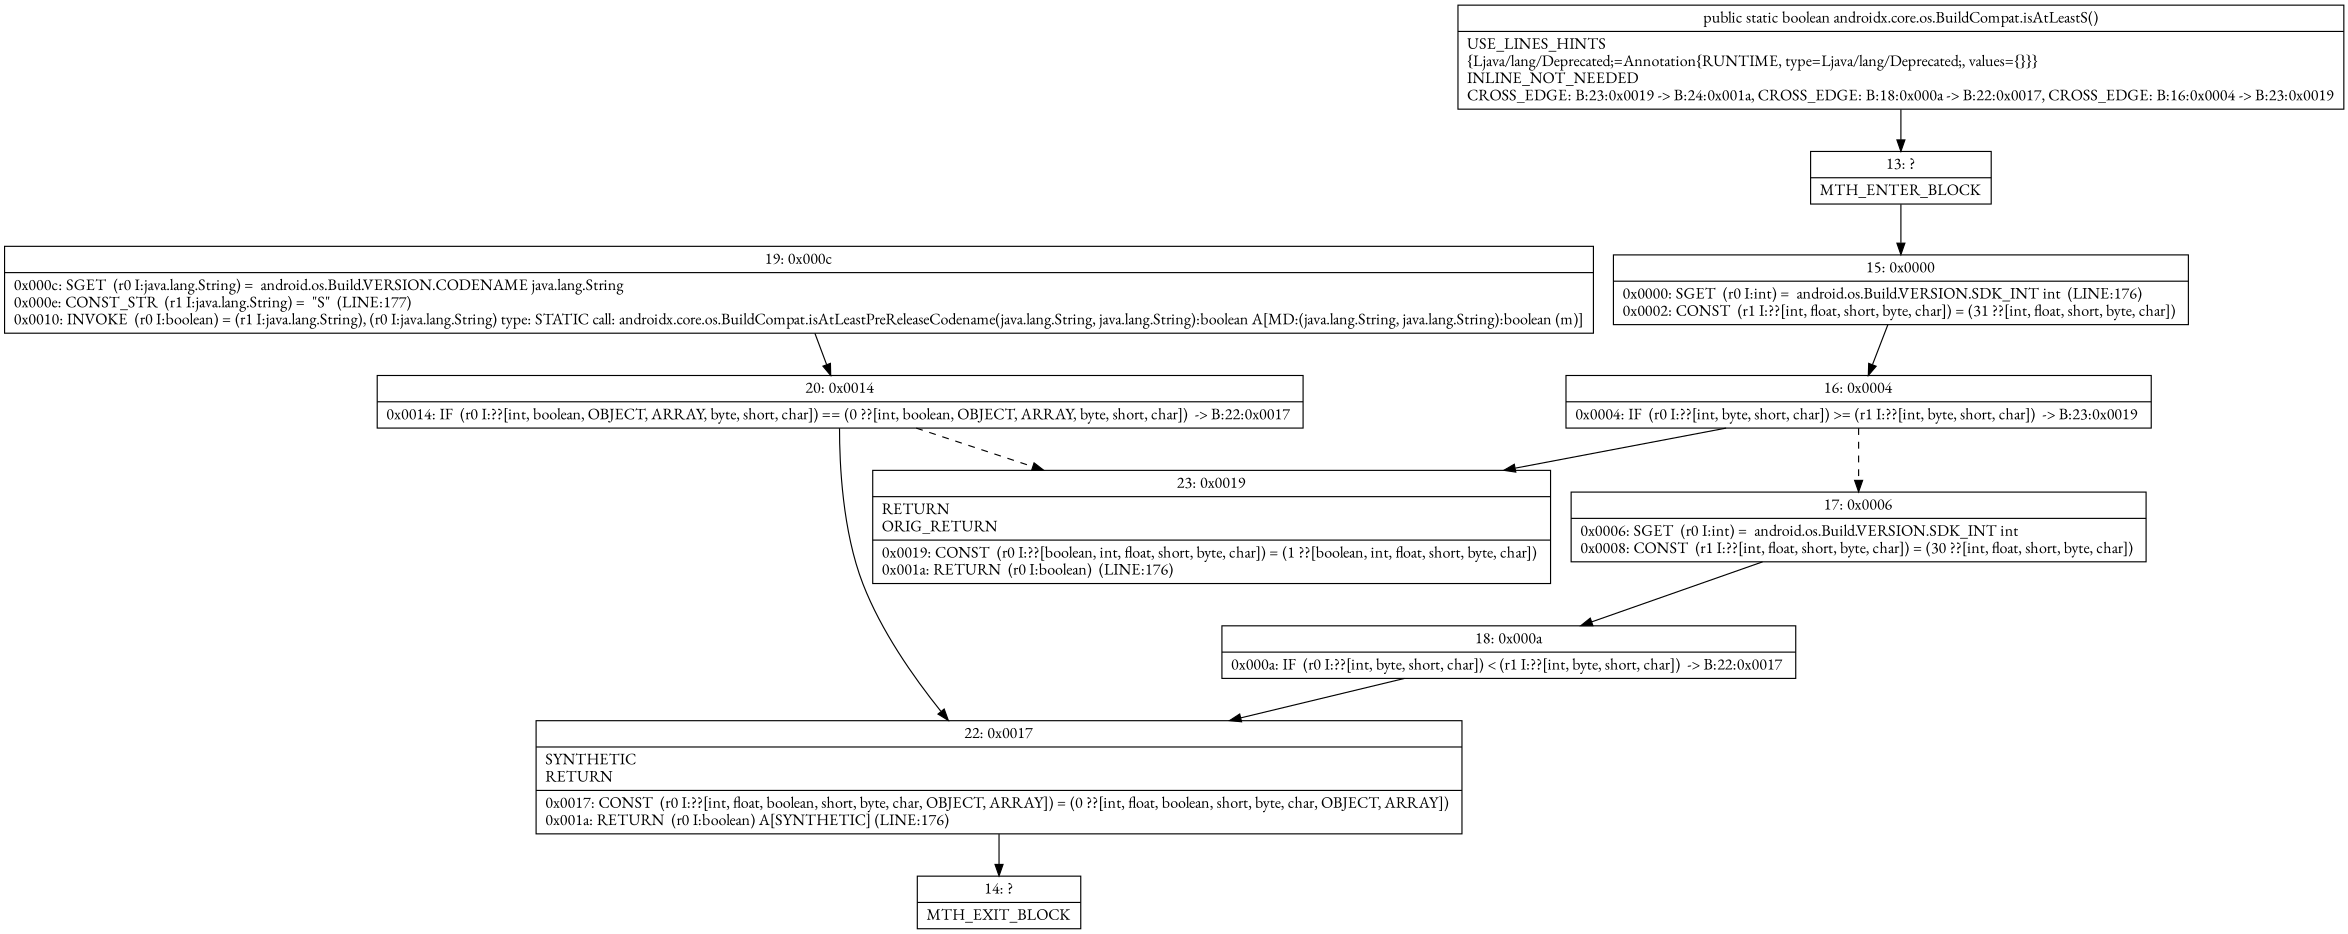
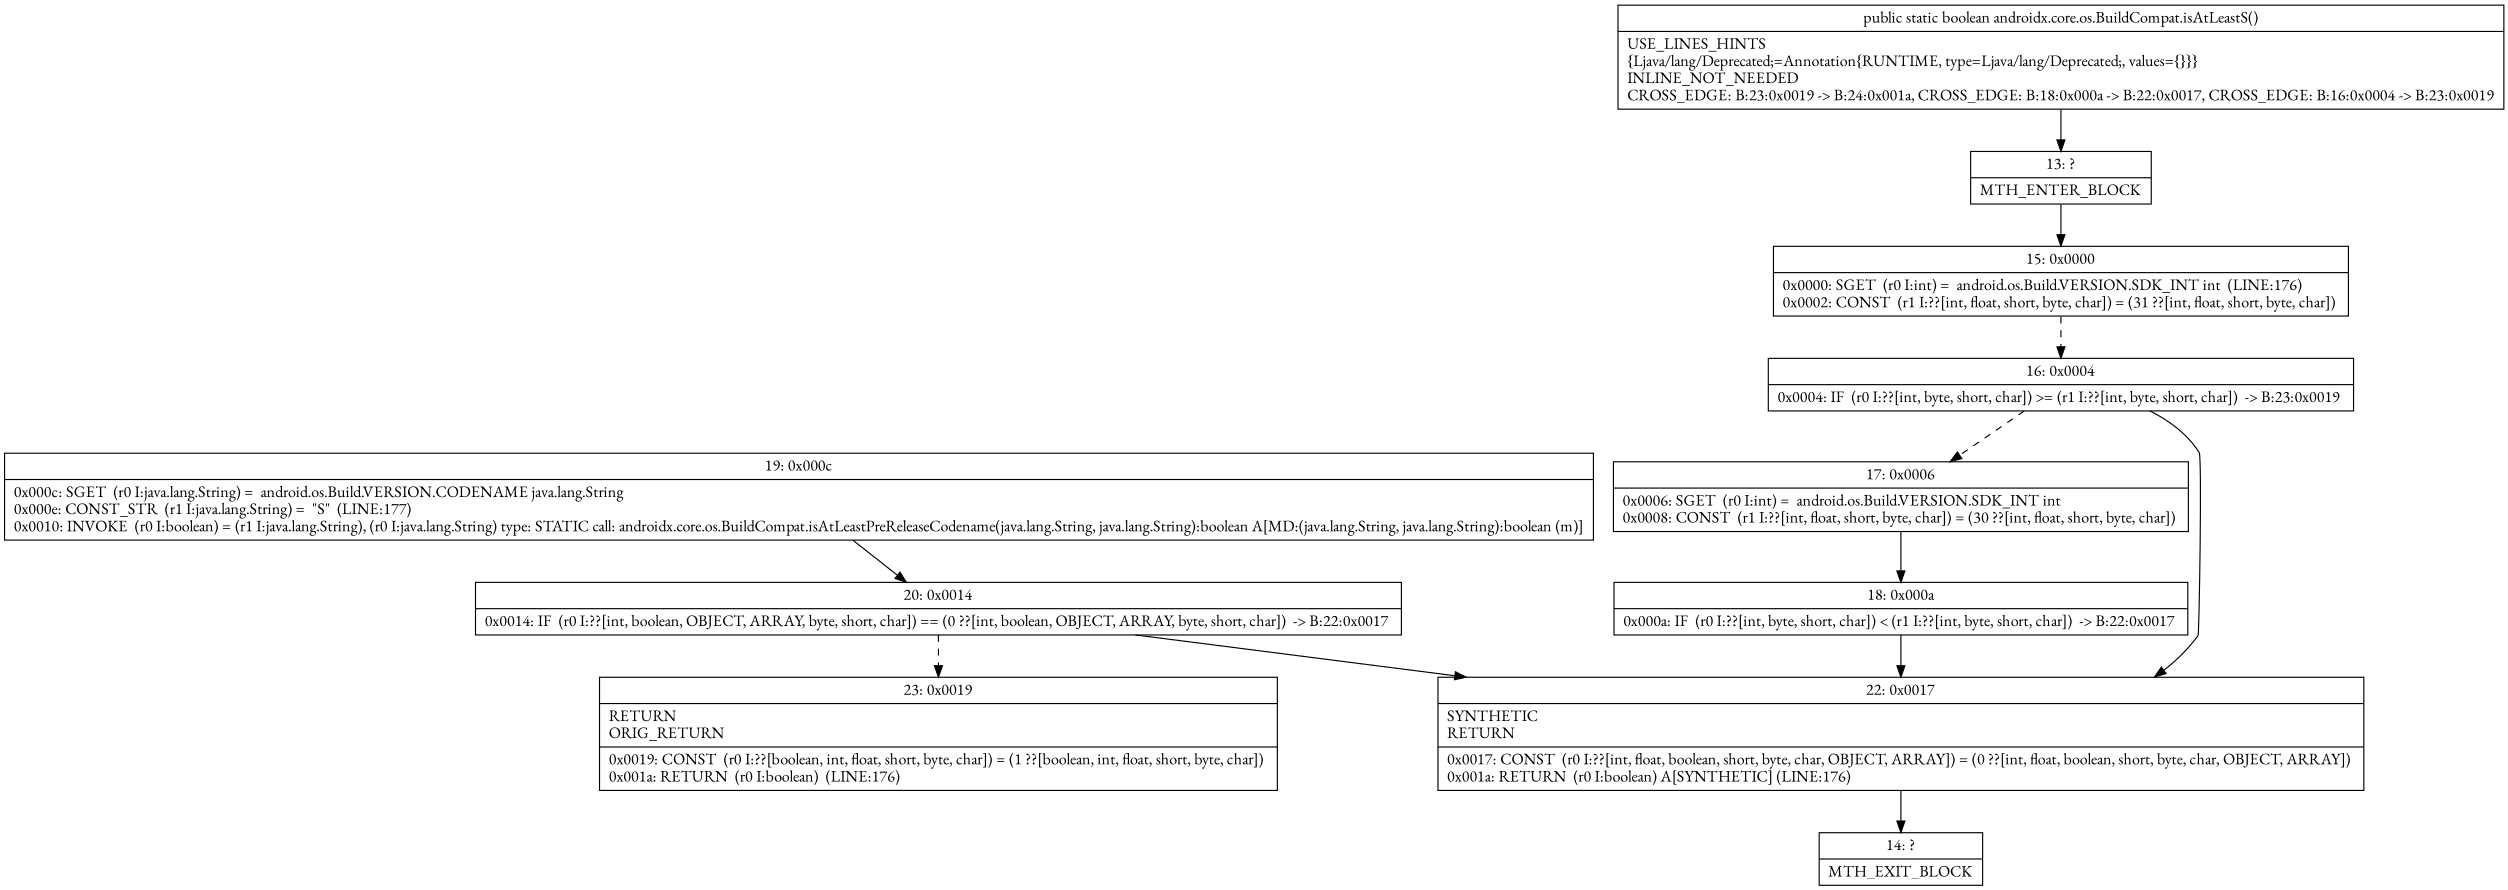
(1880, 345) -> (2061, 332)
(1621, 448) -> (2200, 536)
